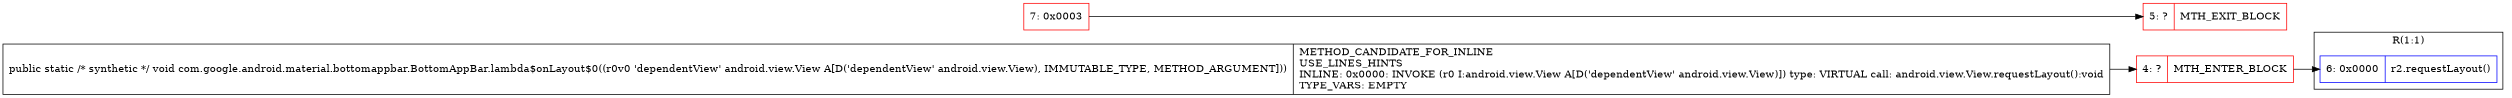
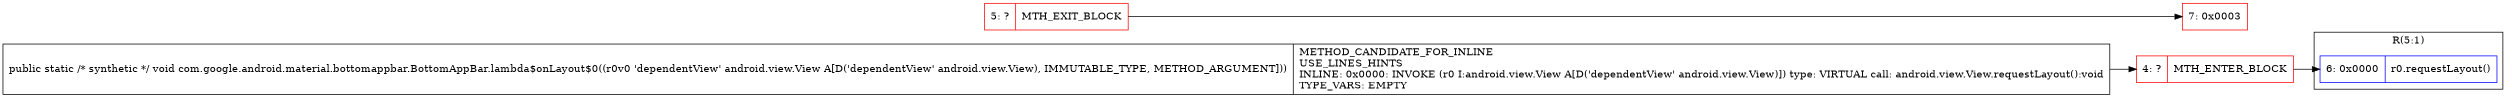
(1612, 17) -> (1651, 17)
(2408, 41) -> (2408, 41)
(2441, 69) -> (2441, 69)
